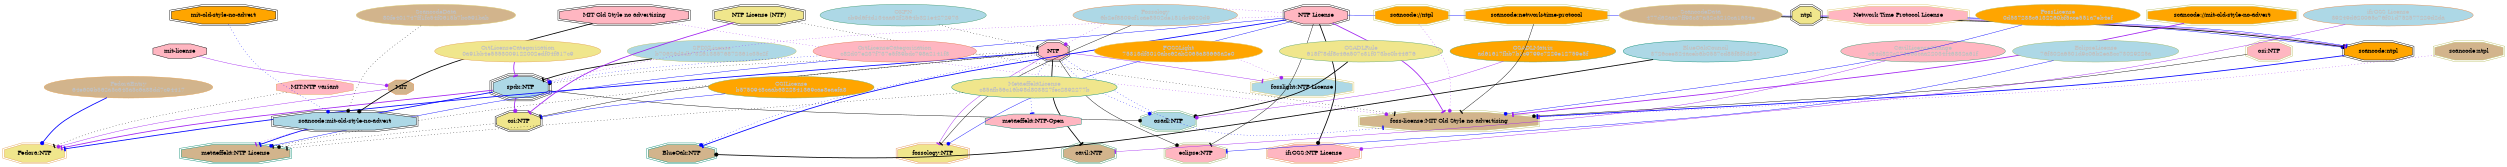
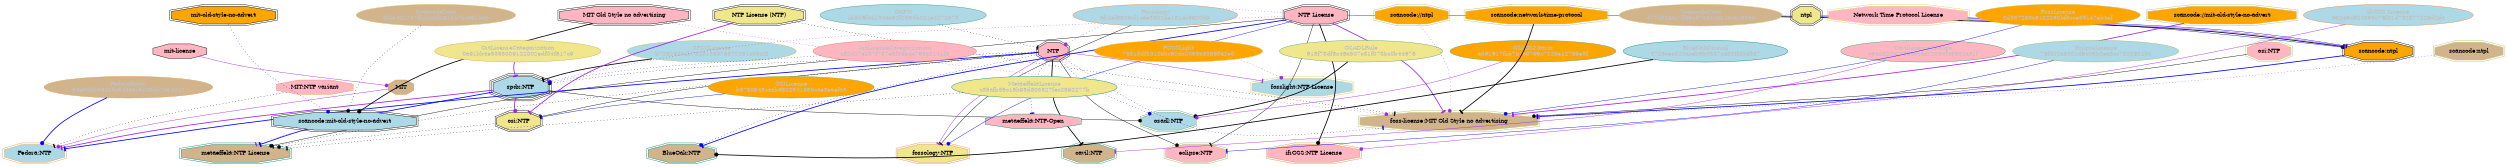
(777, 66) -> (777, 66)
(1507, 74) -> (1507, 74)
(35, 153) -> (35, 153)
